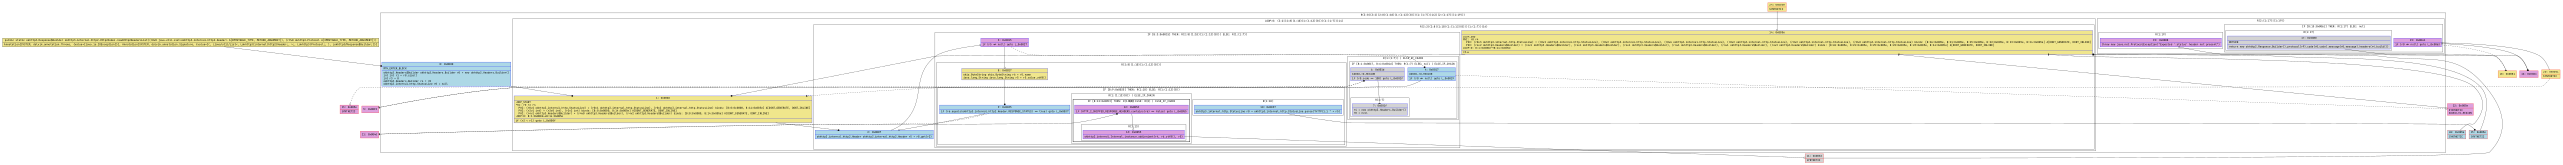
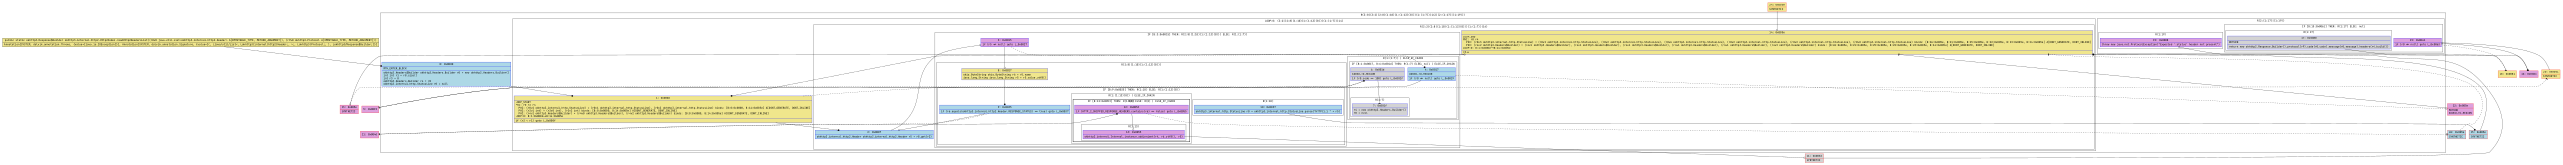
none -> (892, 55)
(2292, 61) -> (2292, 61)
(871, 87) -> (871, 87)
(1680, 87) -> (1676, 87)
(2456, 110) -> (2454, 110)
none -> (1796, 131)
